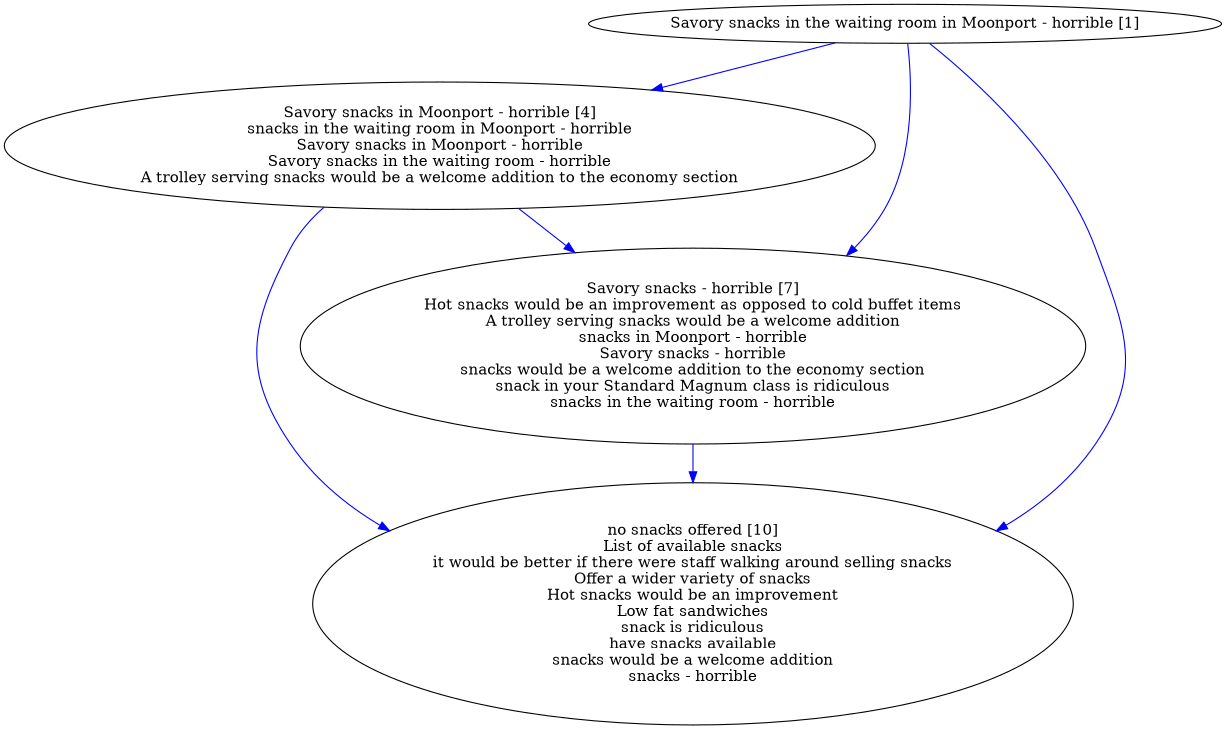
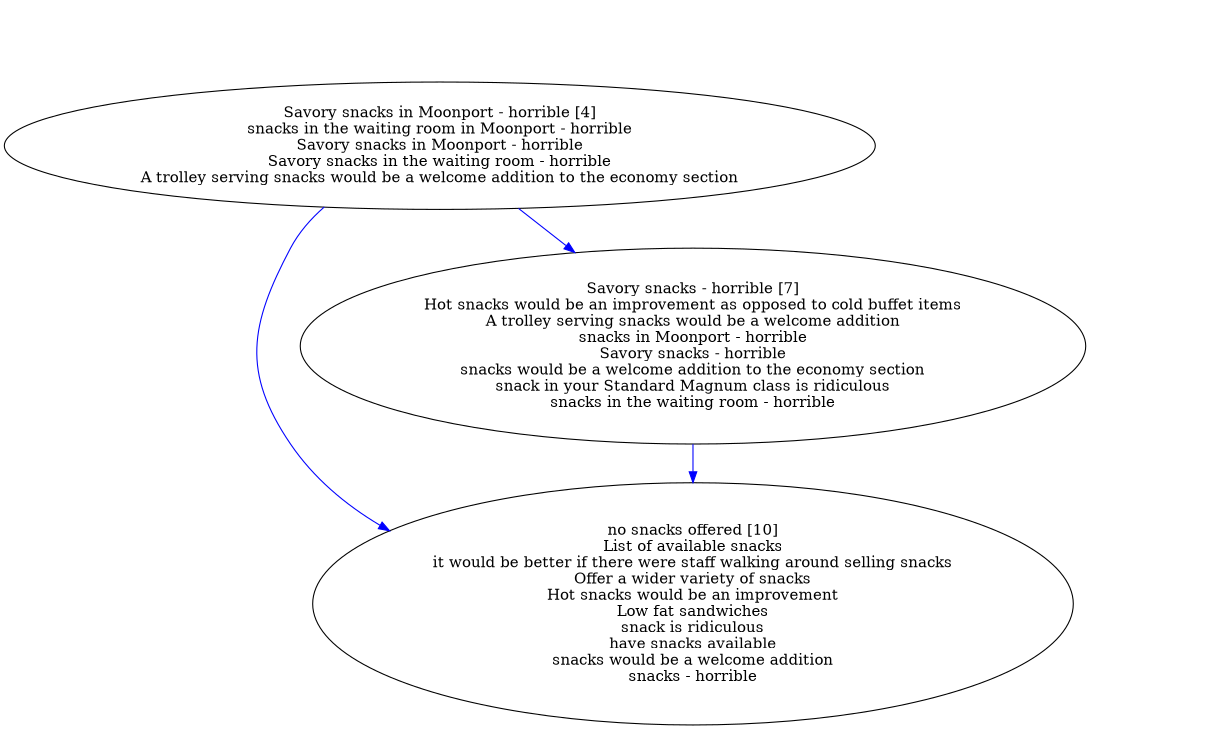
(905, 24) -> none
